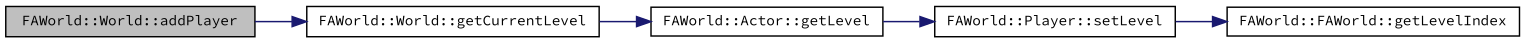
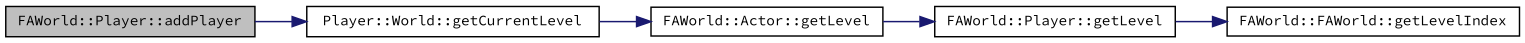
(130, 22) -> (130, 22)
(453, 22) -> (453, 22)
(1055, 22) -> (1055, 22)
